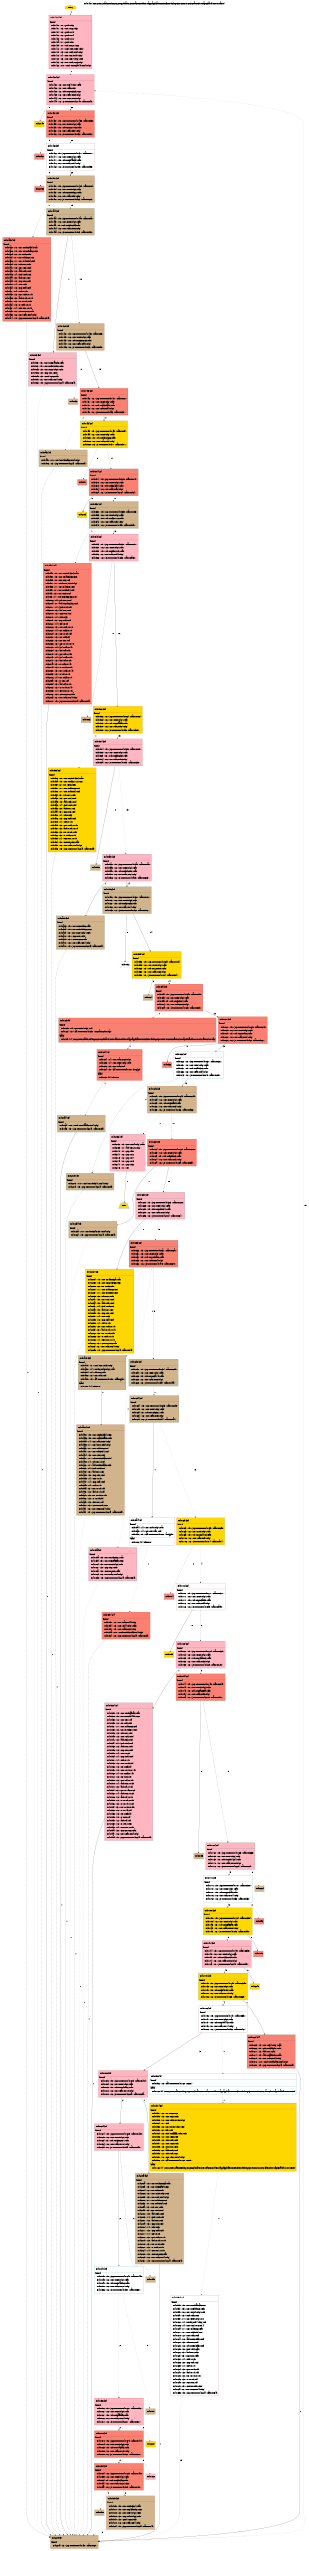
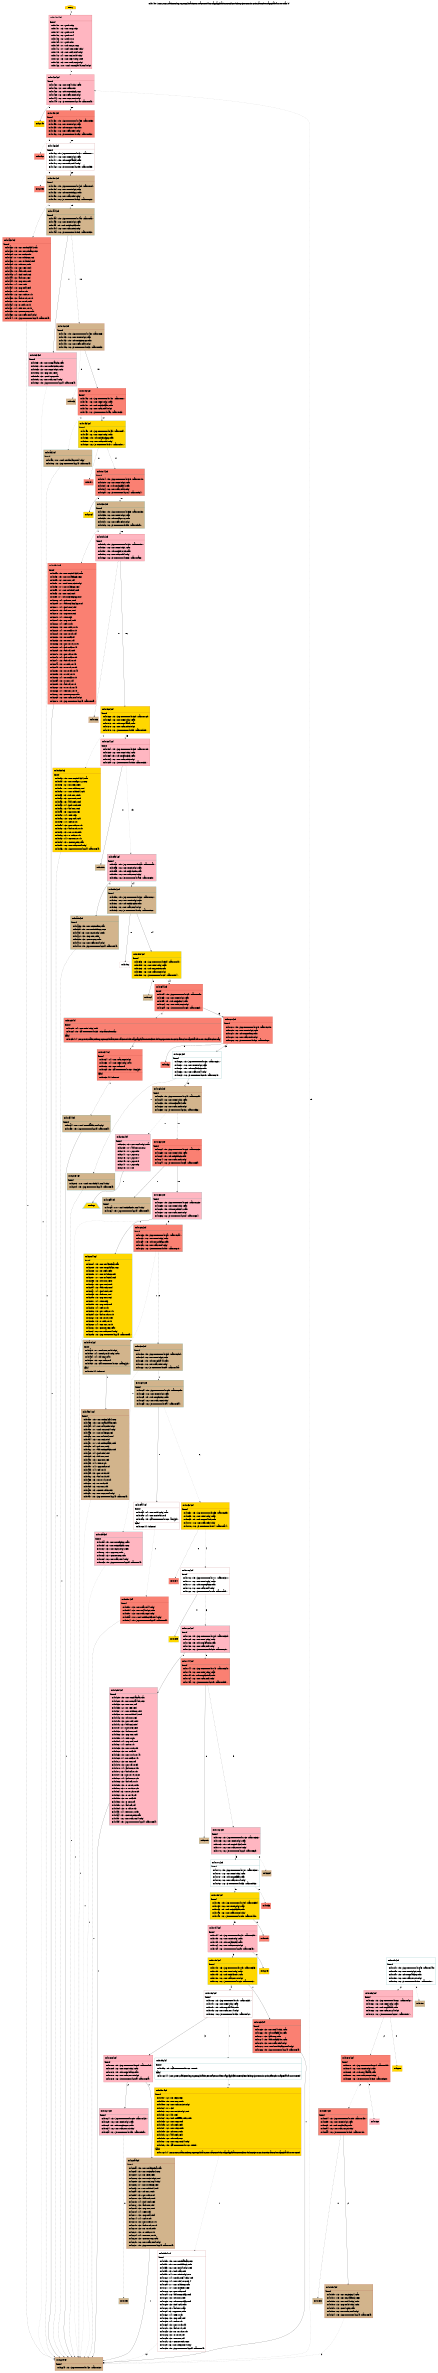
(124, 1206) -> (91, 1206)
(70, 1885) -> (75, 1753)
(119, 2208) -> none
